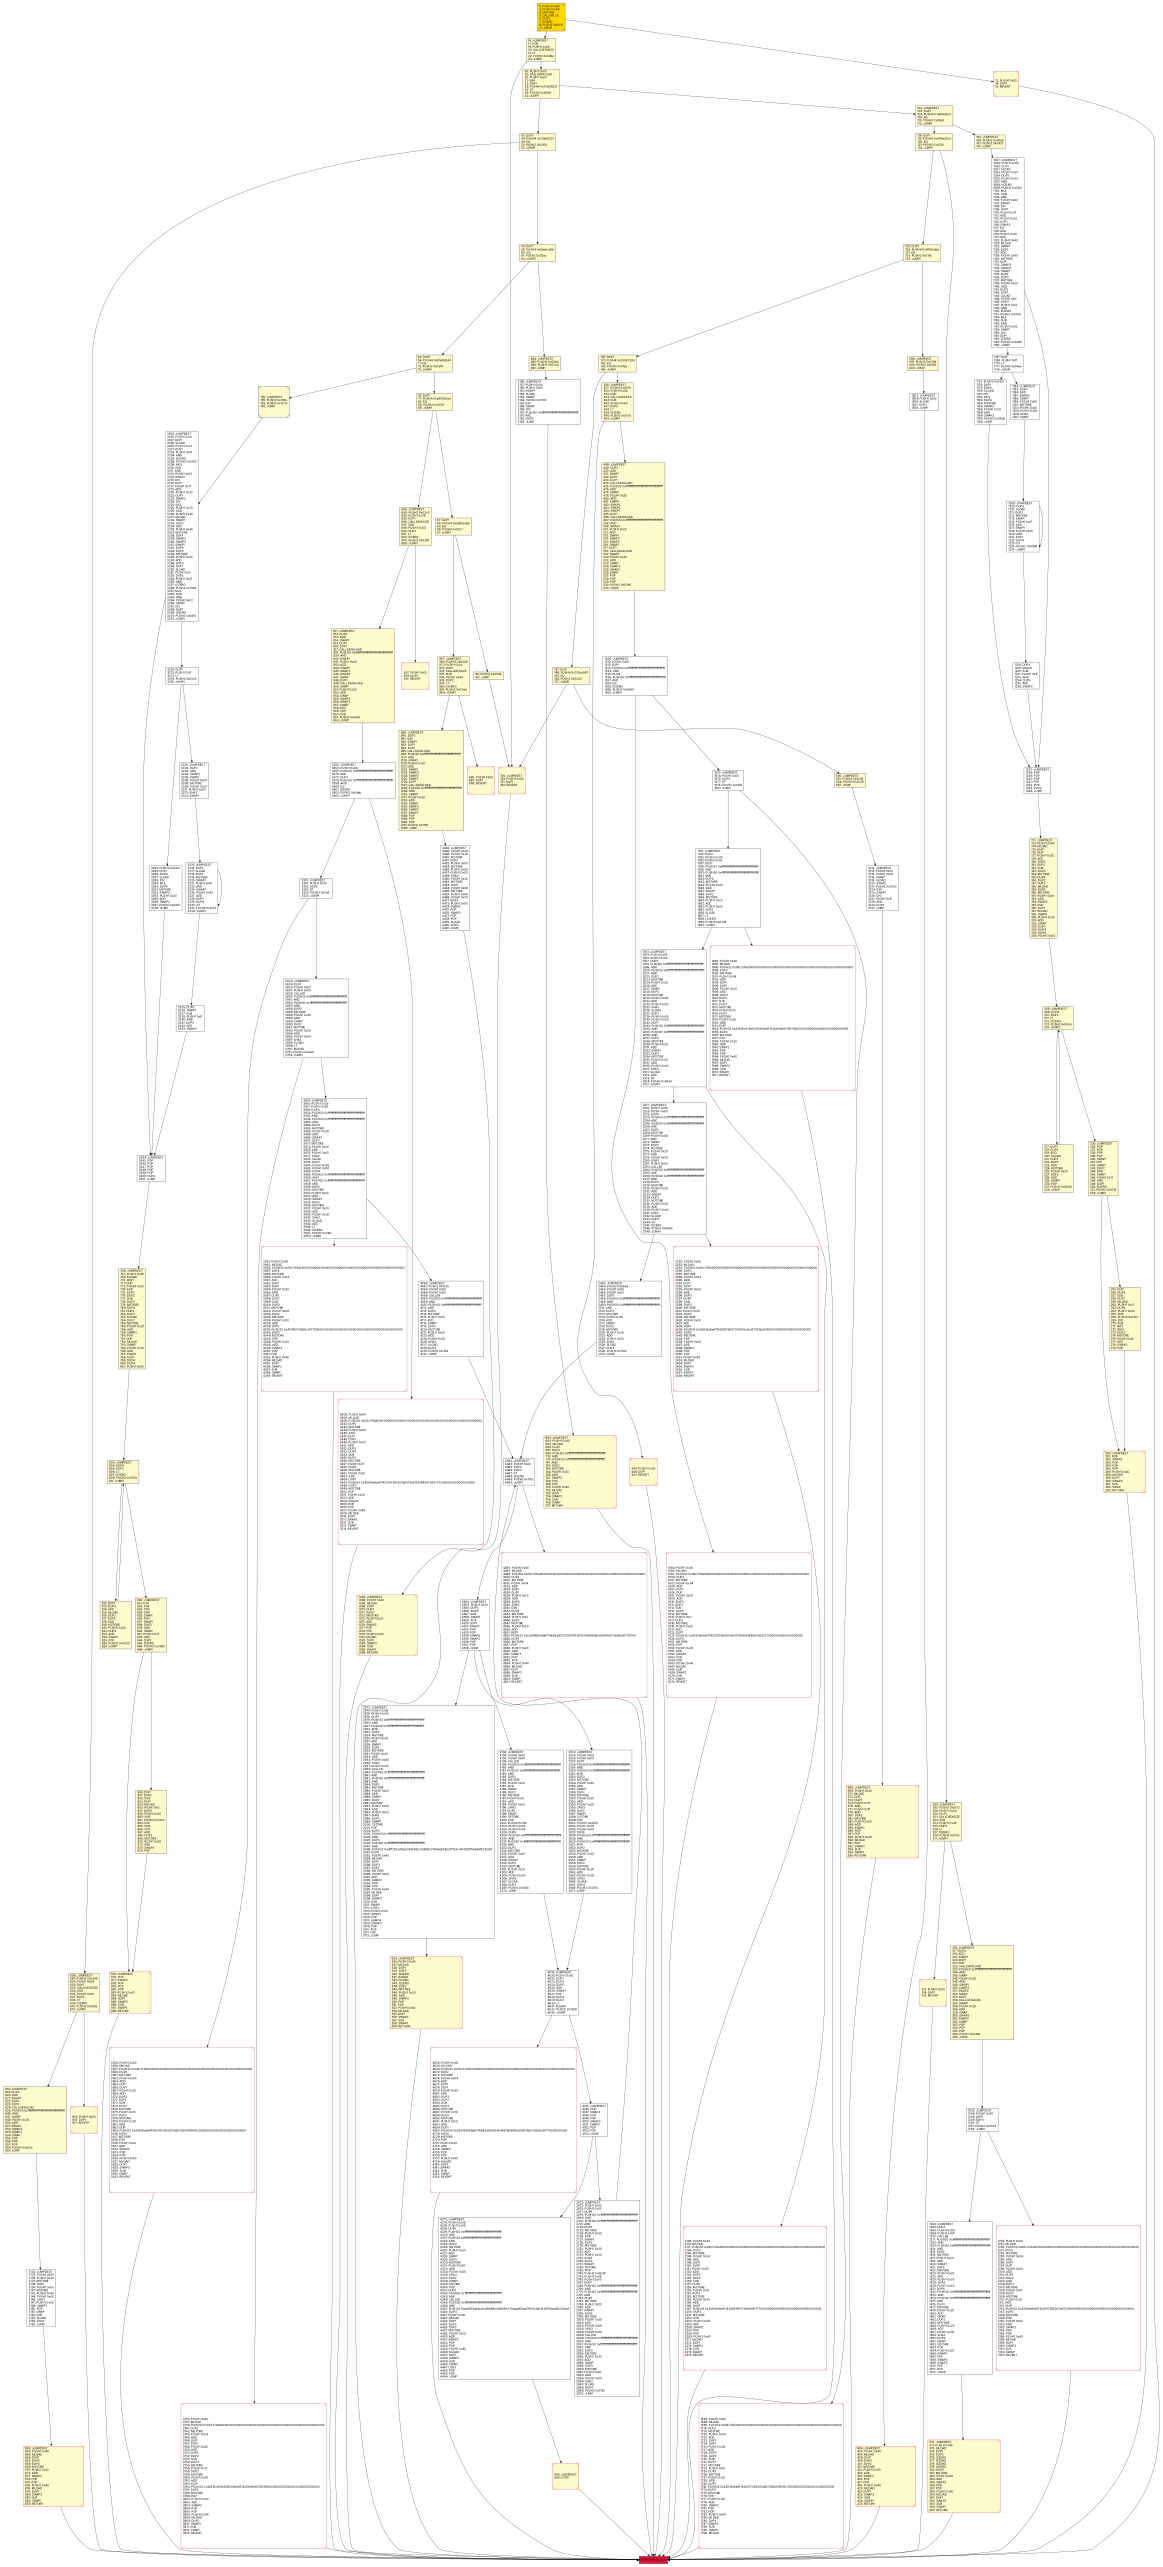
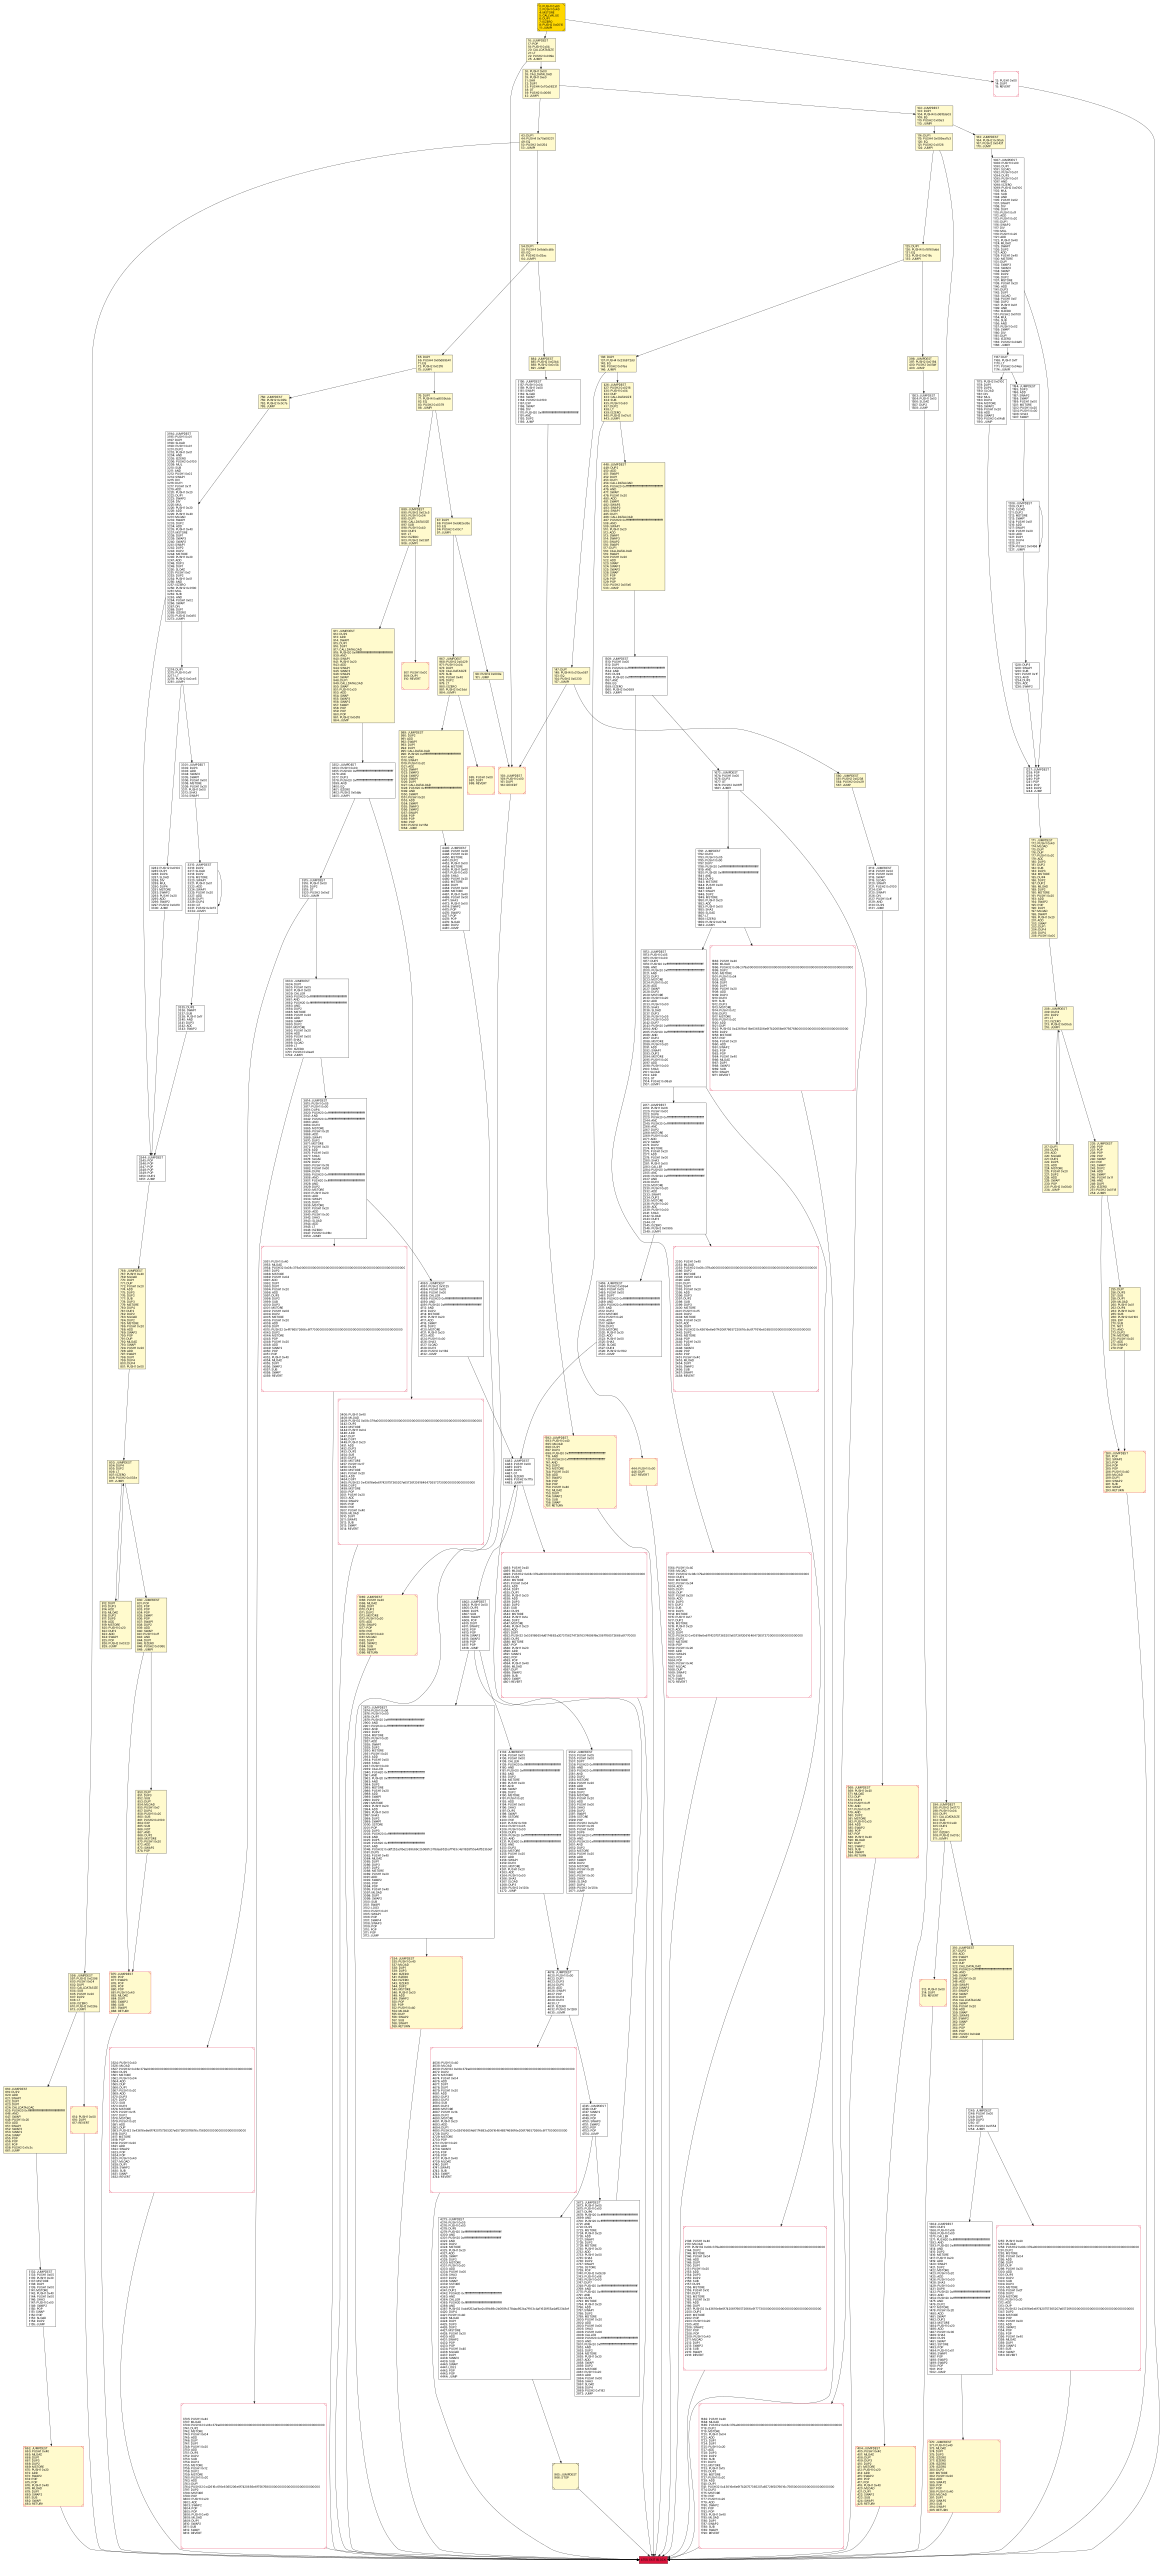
(1006, 84) -> (1006, 84)
(274, 402) -> (274, 402)
(566, 2476) -> (566, 2476)
